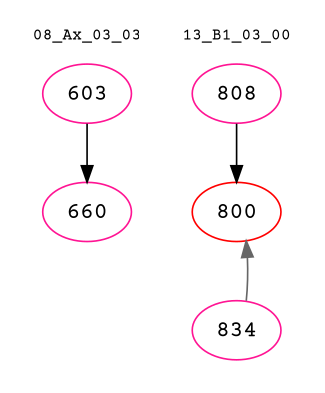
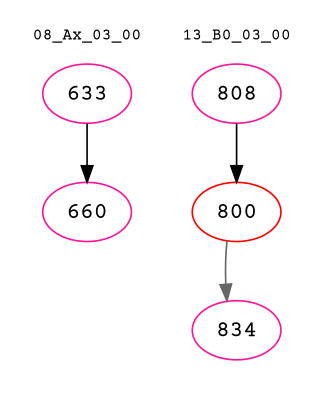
(88, 35) -> (88, 35)
(237, 35) -> (237, 35)
(87, 94) -> (87, 94)
(248, 279) -> (226, 263)
